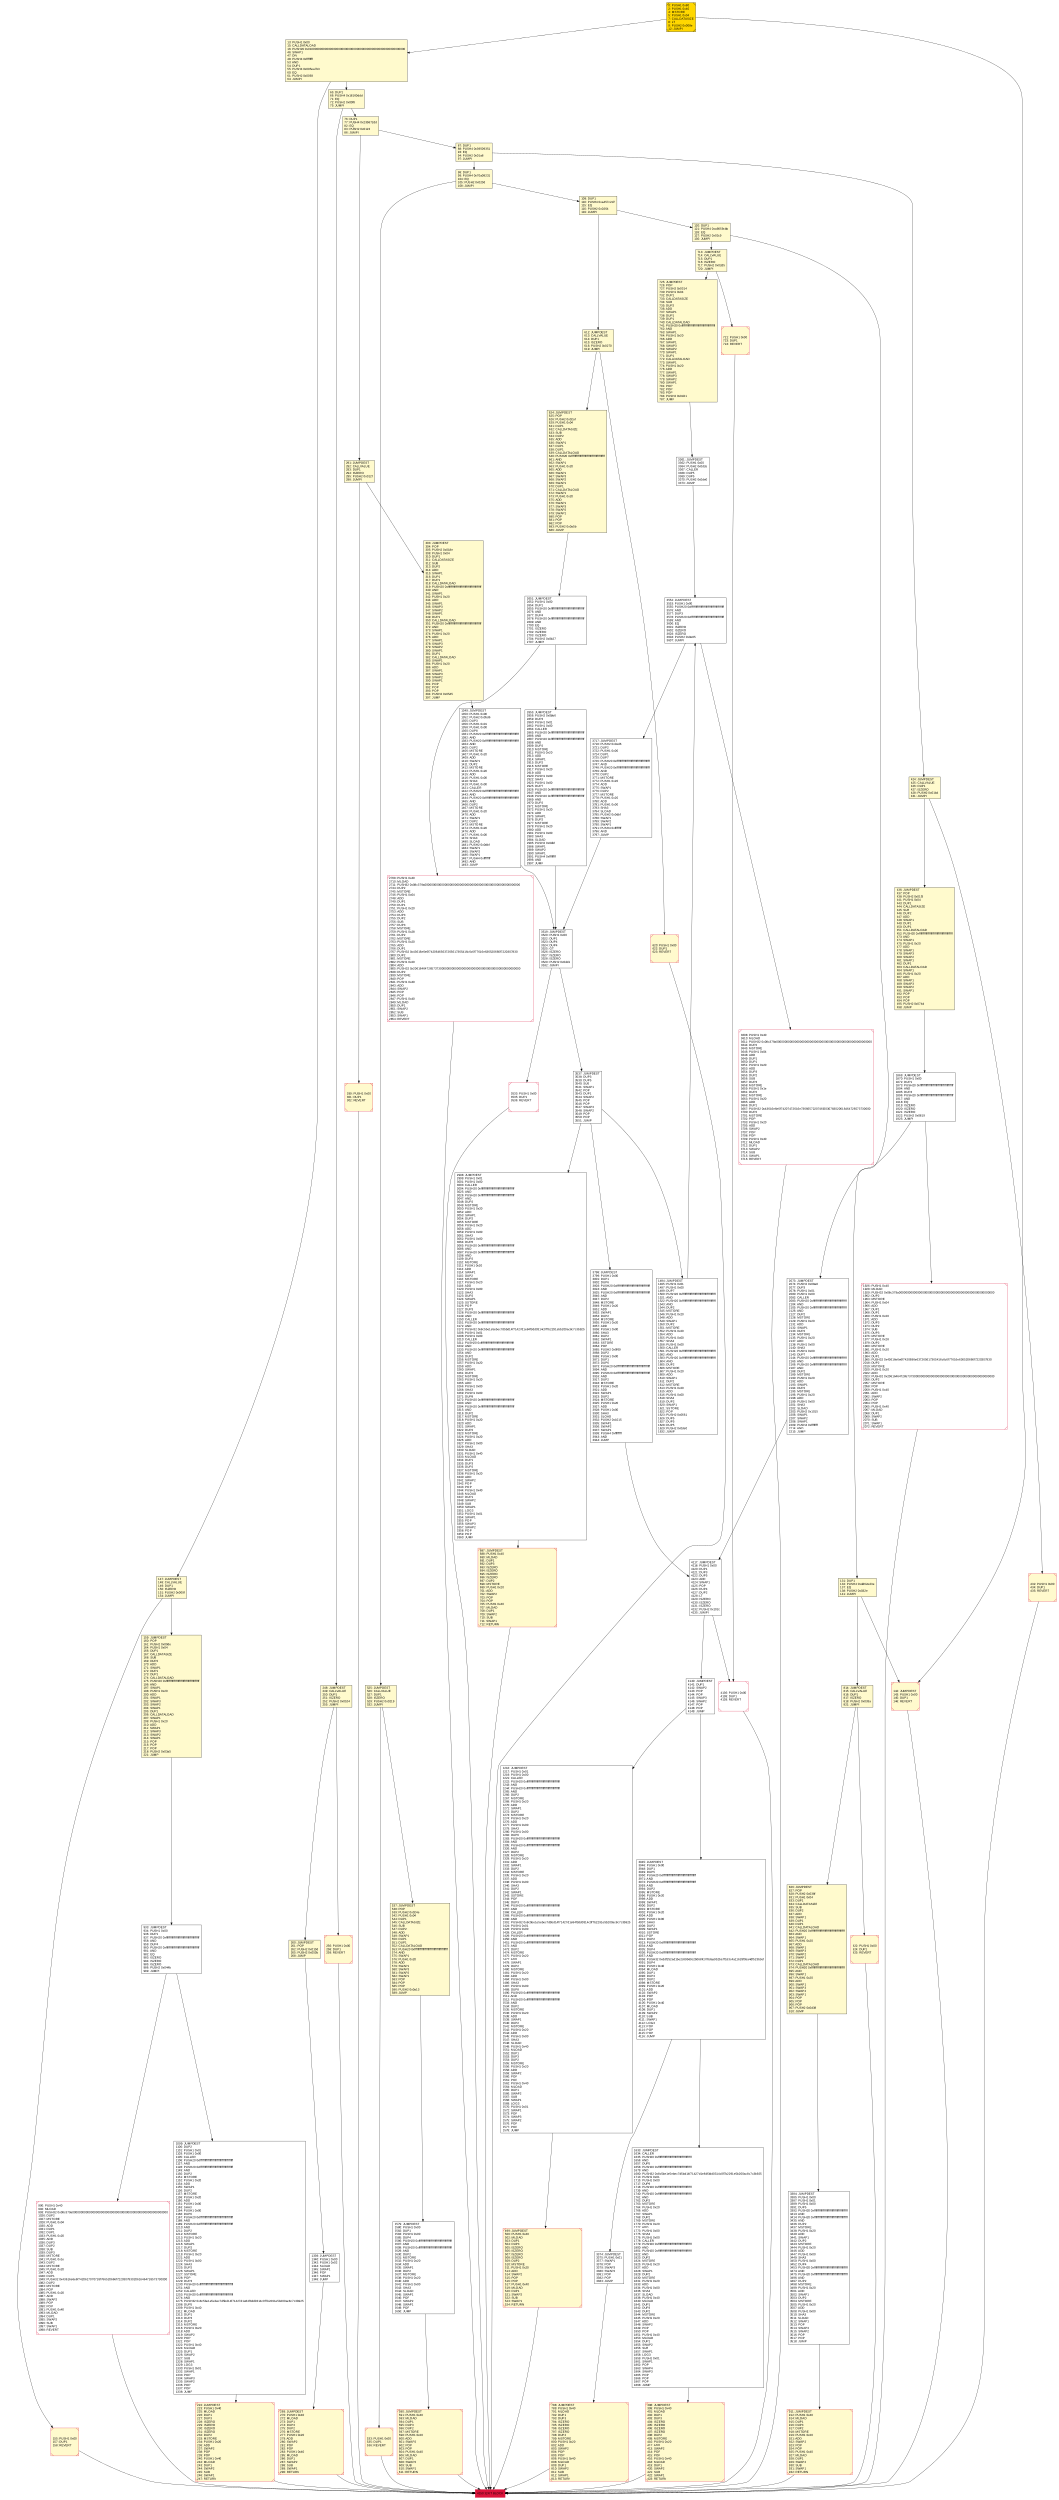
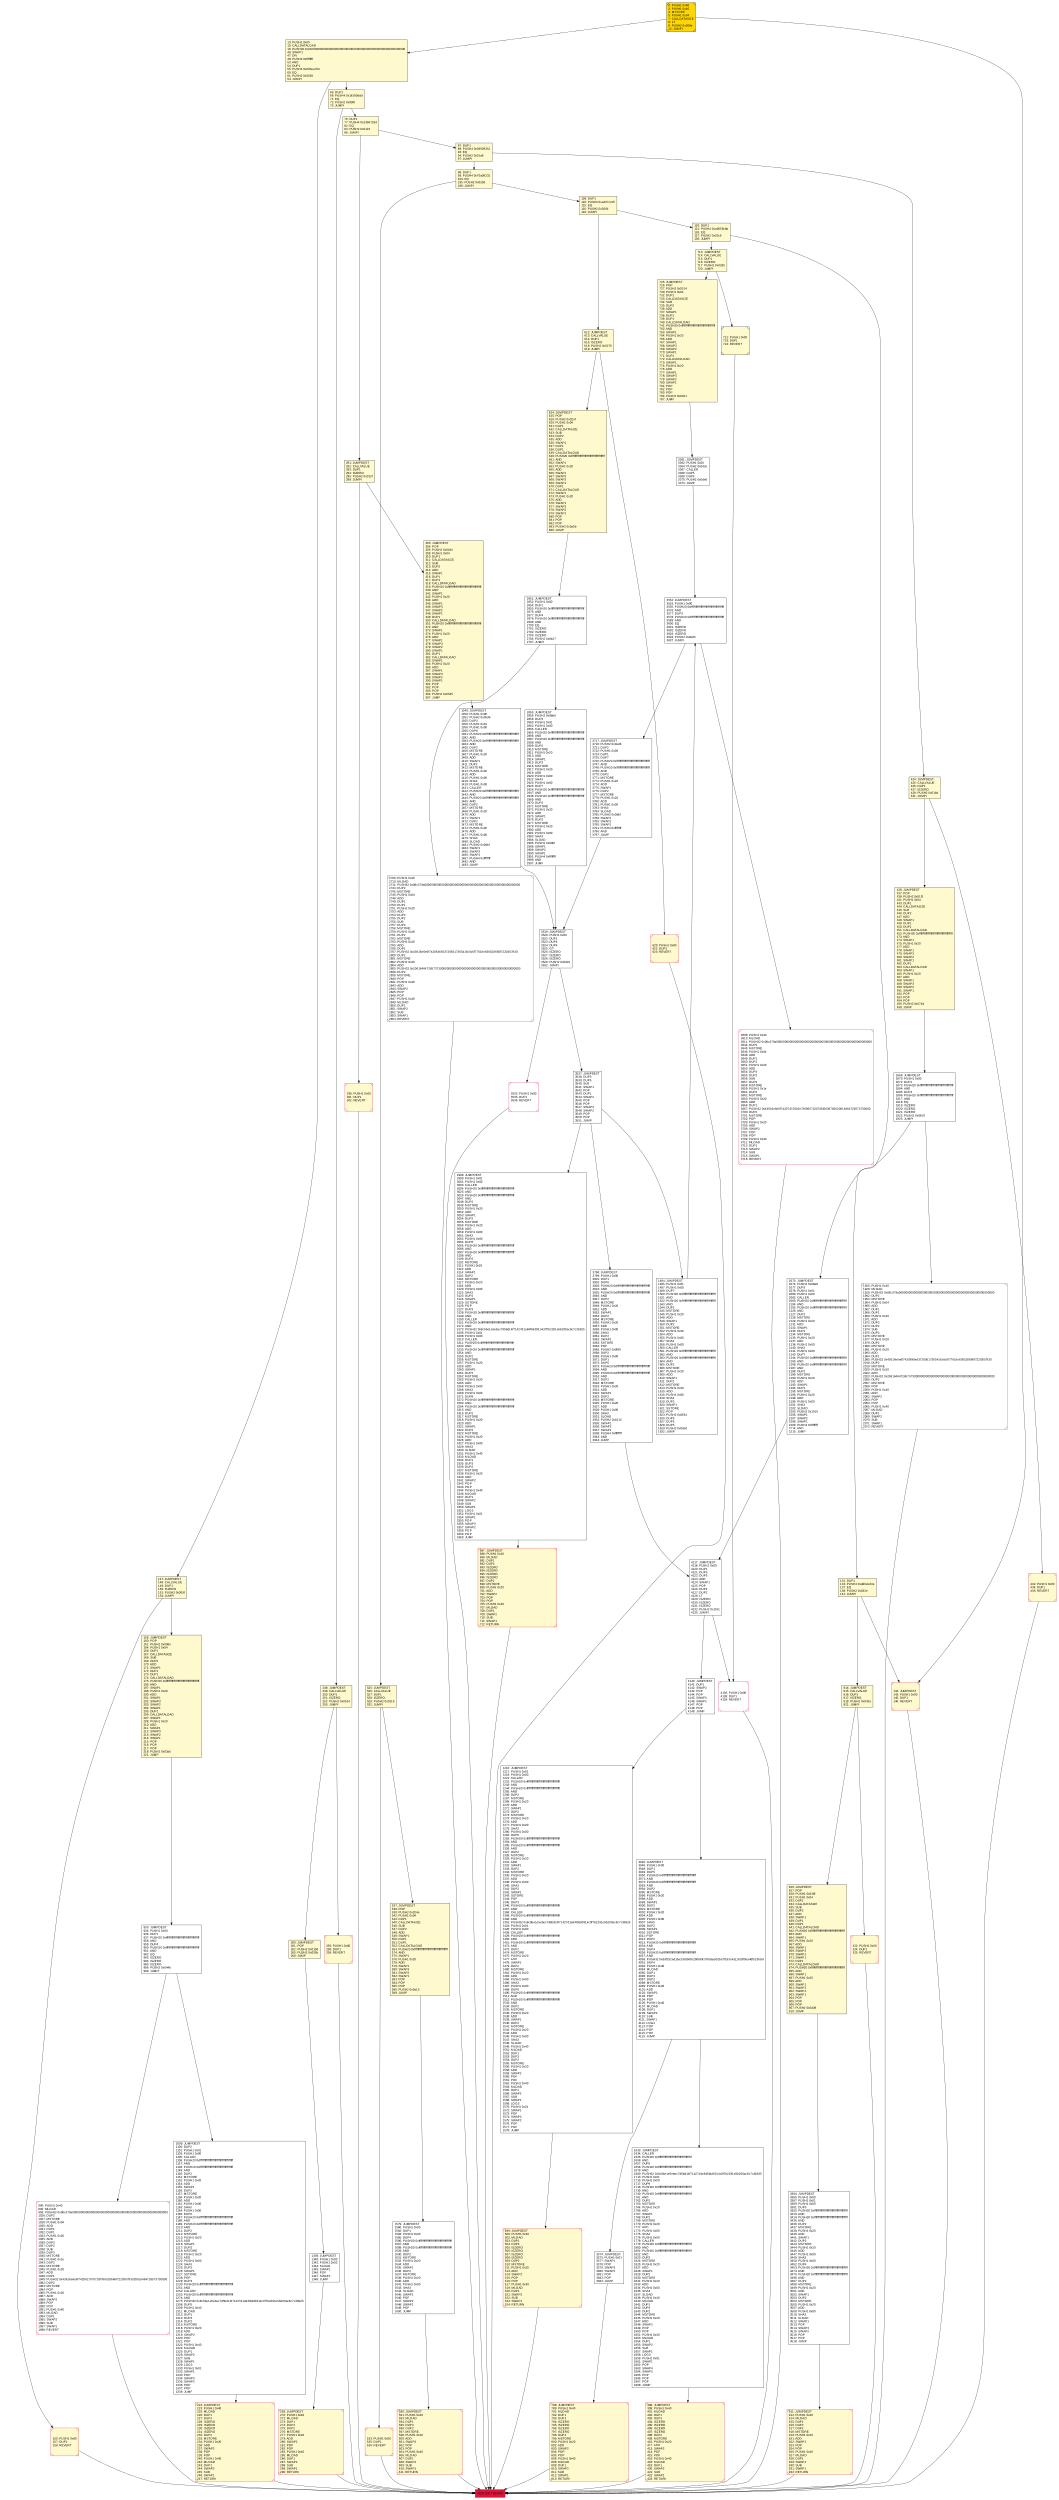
(735, 341) -> (735, 341)
